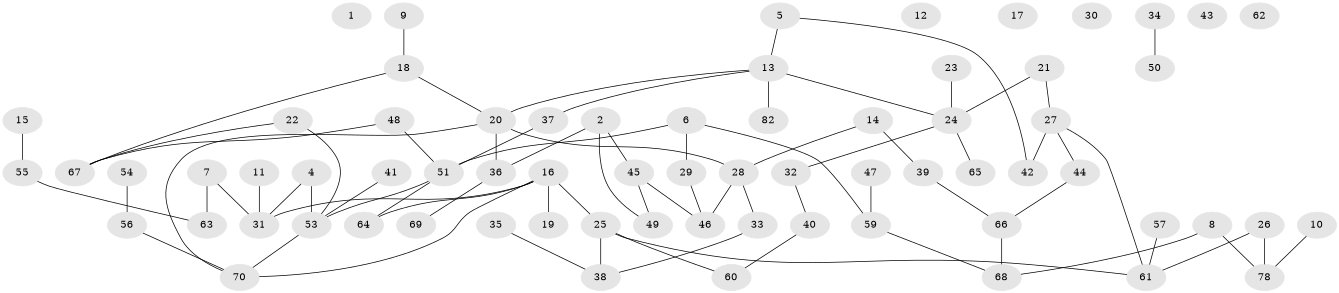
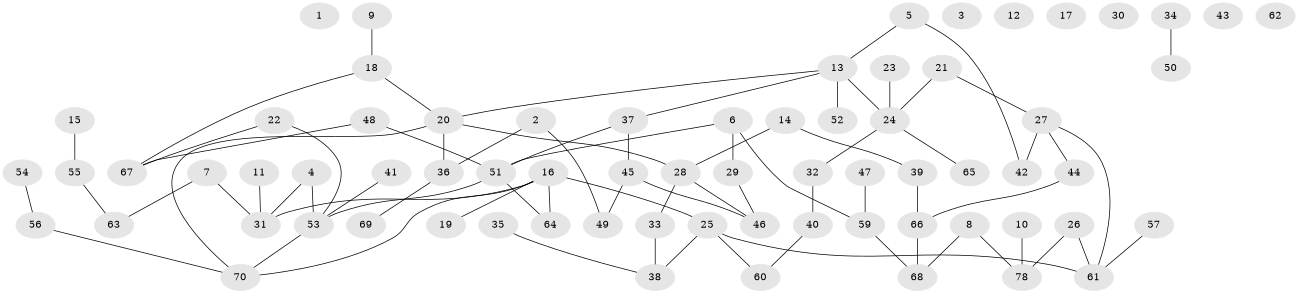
none -> (962, 16)
(769, 121) -> (838, 121)
(614, 142) -> (628, 147)
